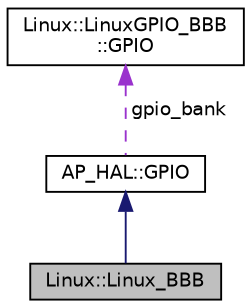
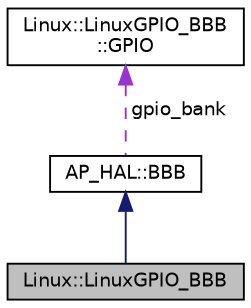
(126, 174) -> (126, 174)
(126, 282) -> (126, 282)
